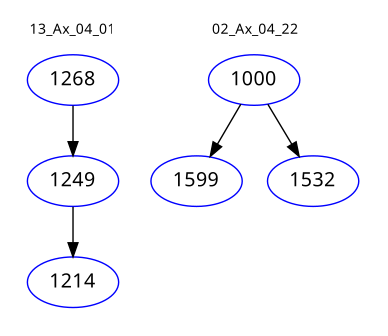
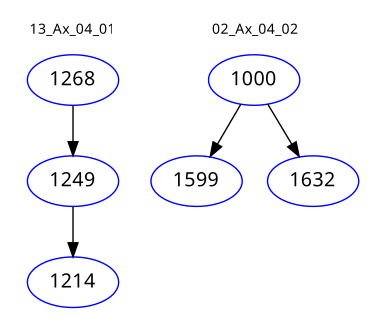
(256, 30) -> (256, 30)
(313, 181) -> (313, 181)
